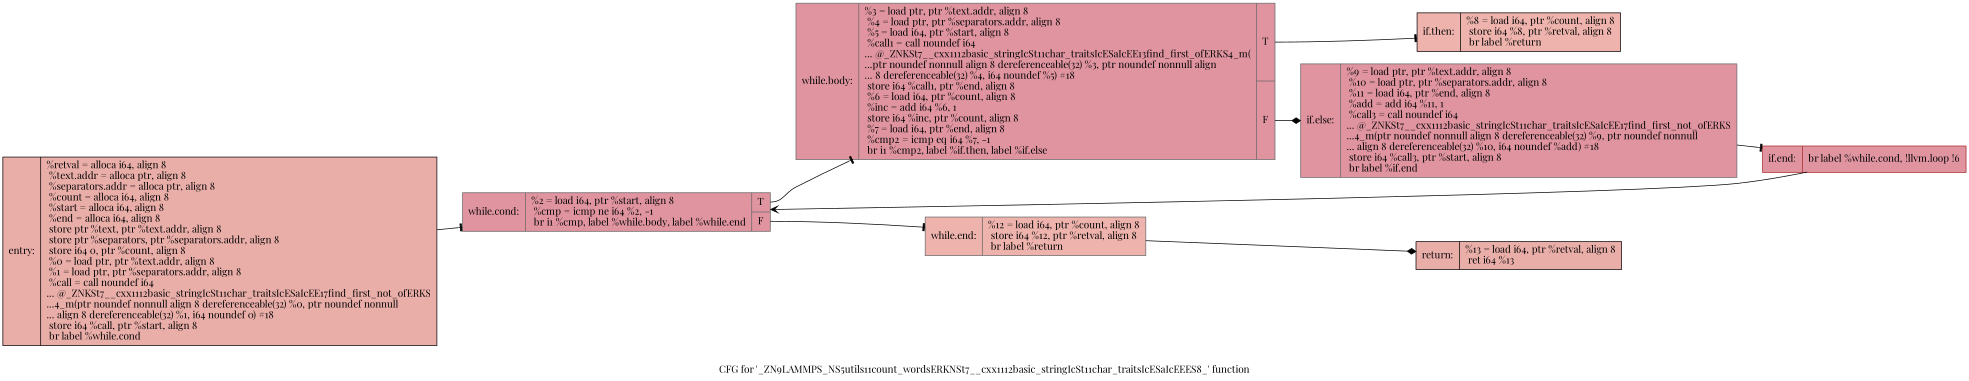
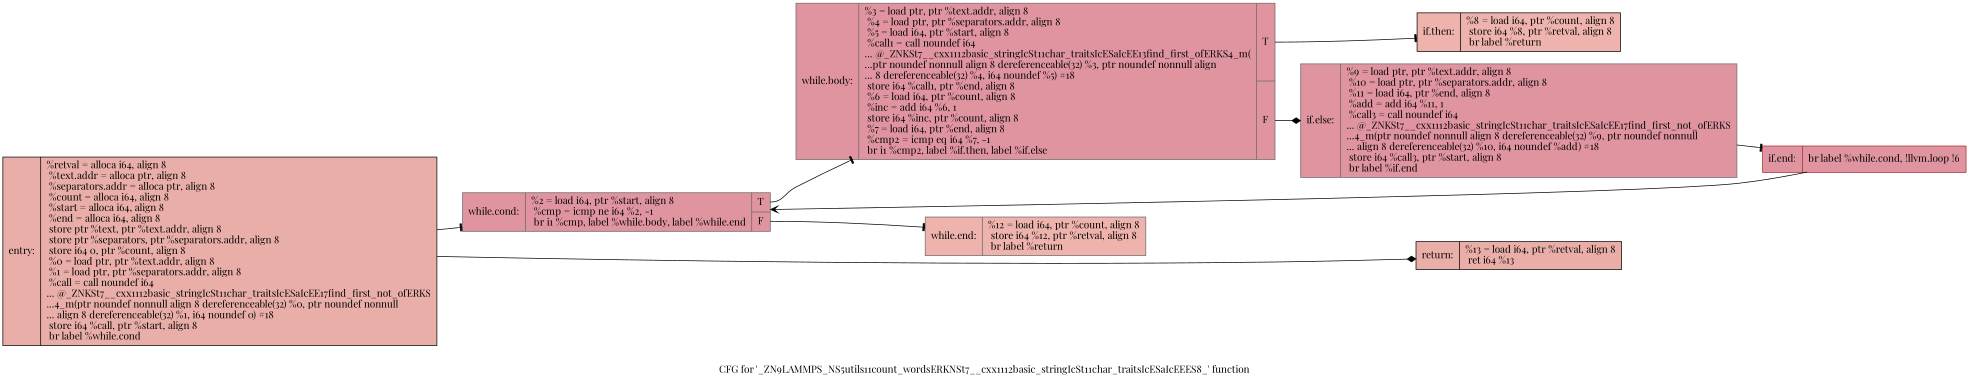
(1277, 246) -> (922, 263)
